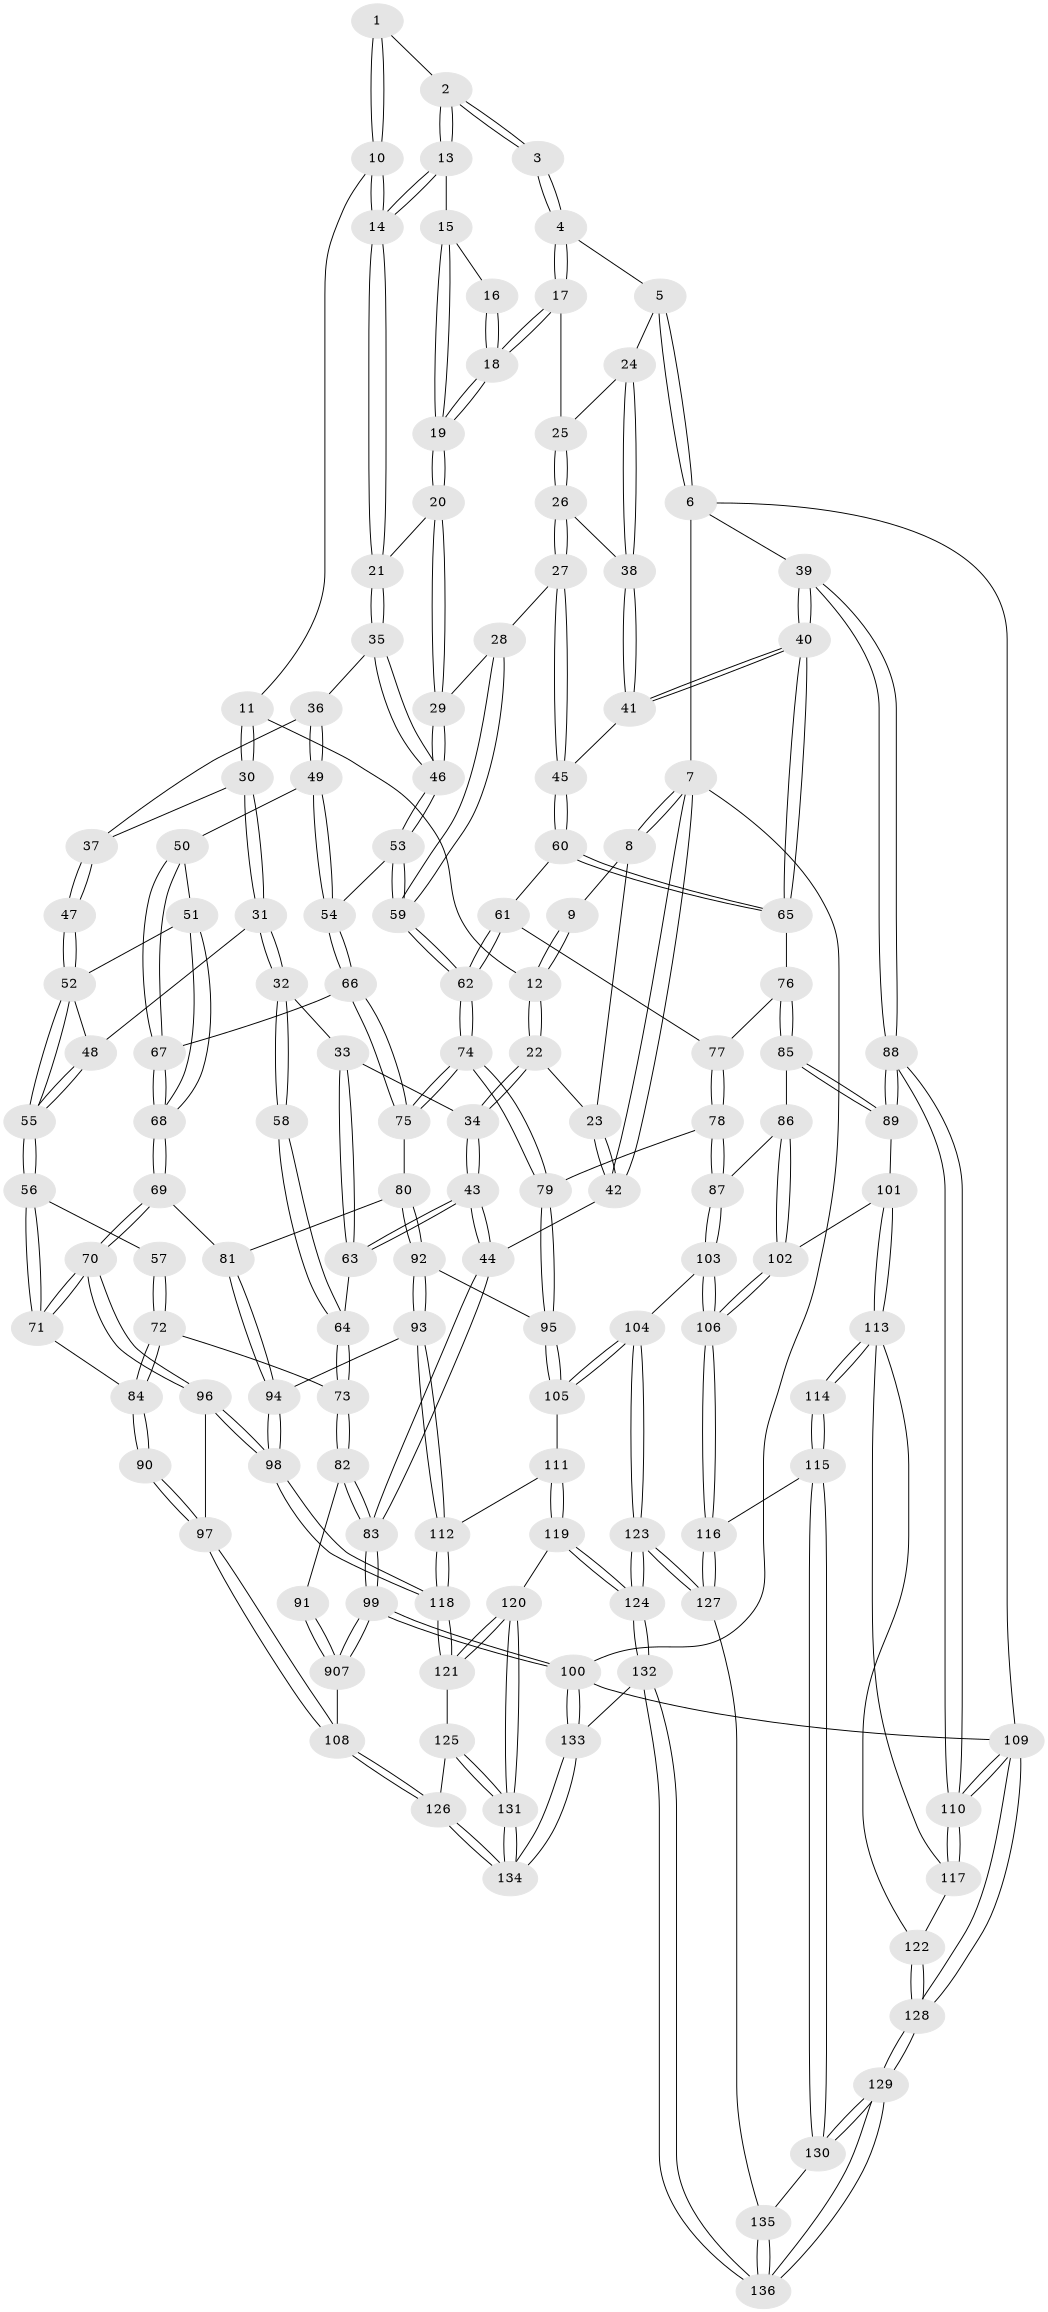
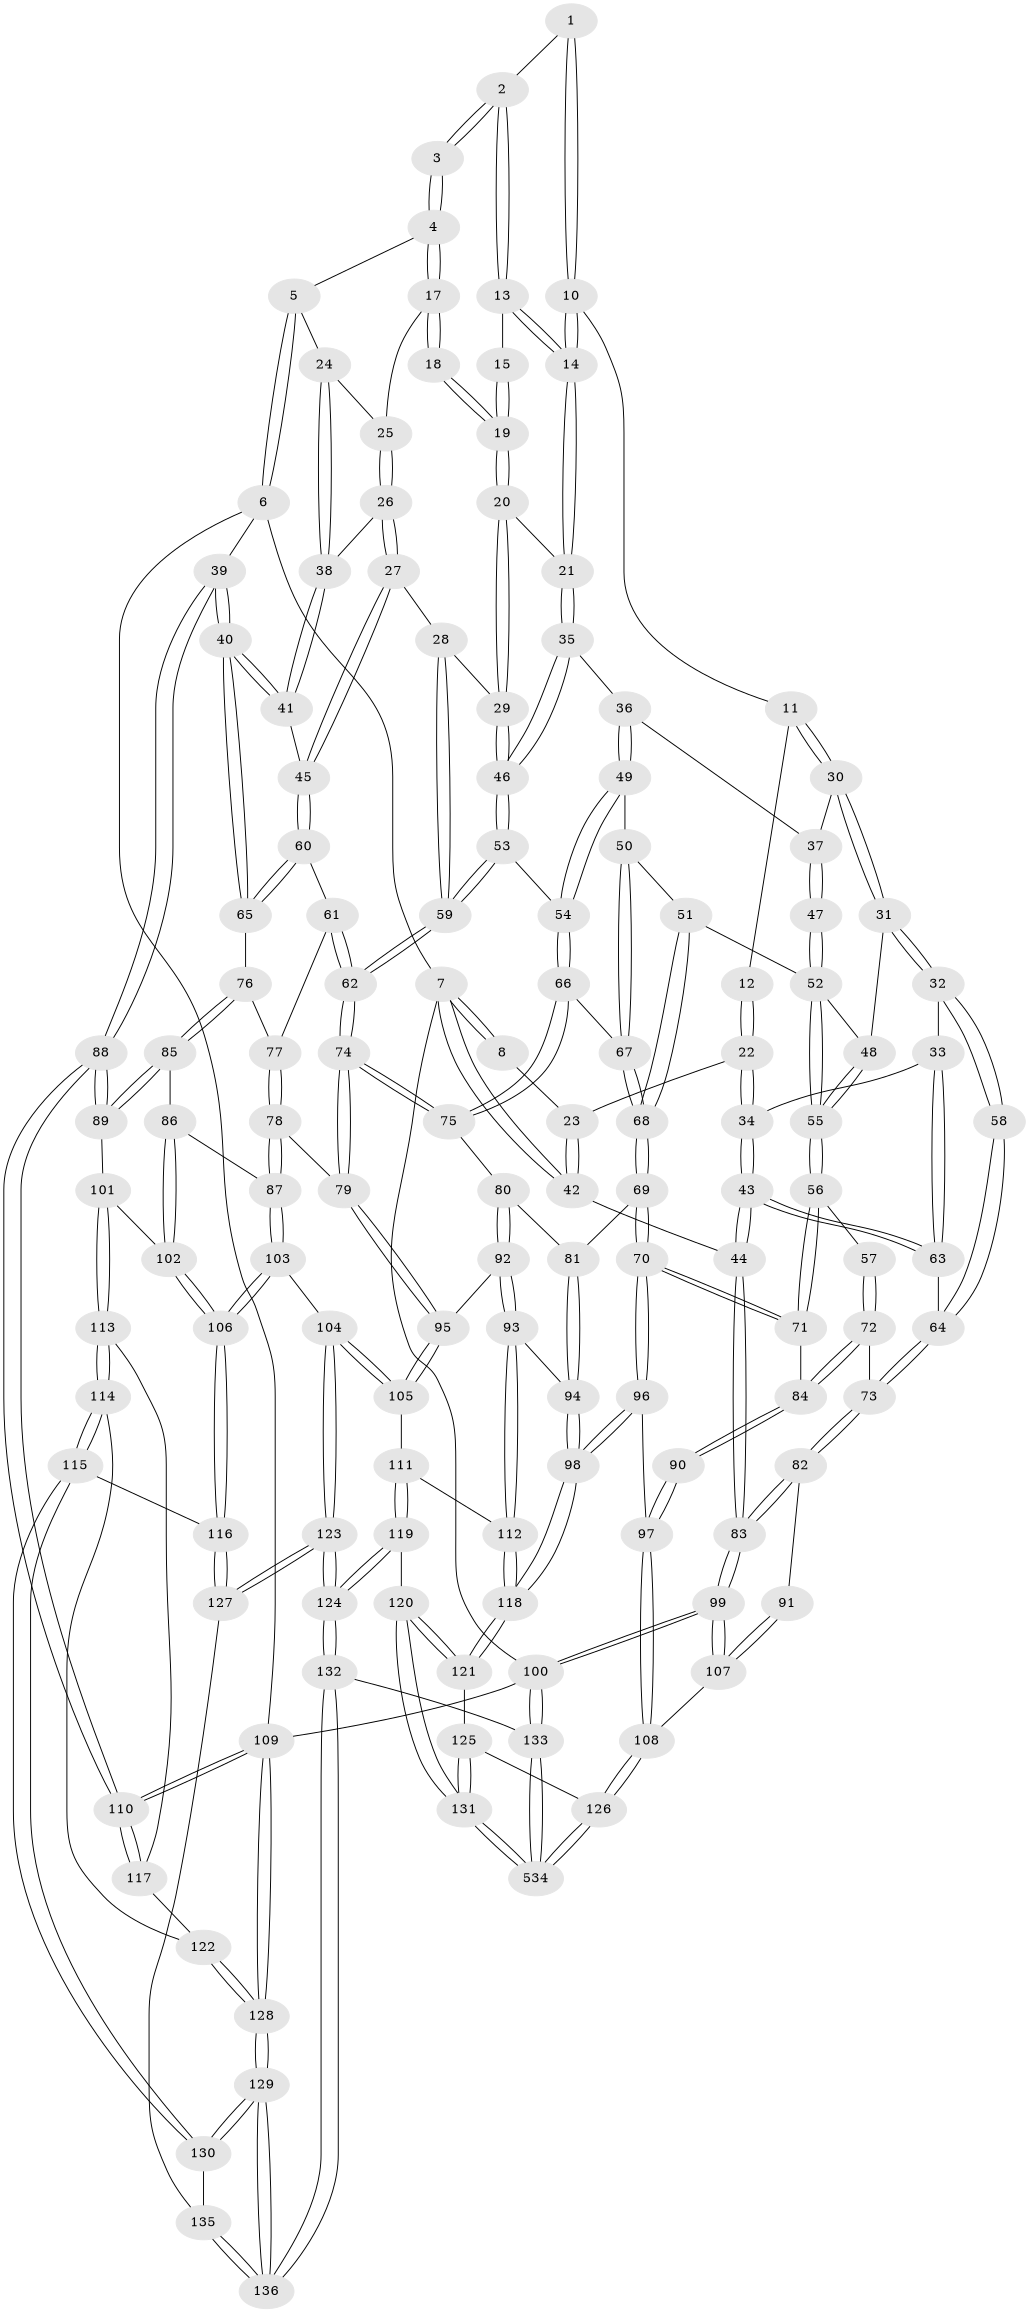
(492, 296) -> none
(572, 915) -> none
(884, 1641) -> (67, 1716)
(337, 1672) -> (719, 1672)
(510, 1879) -> (536, 1879)
